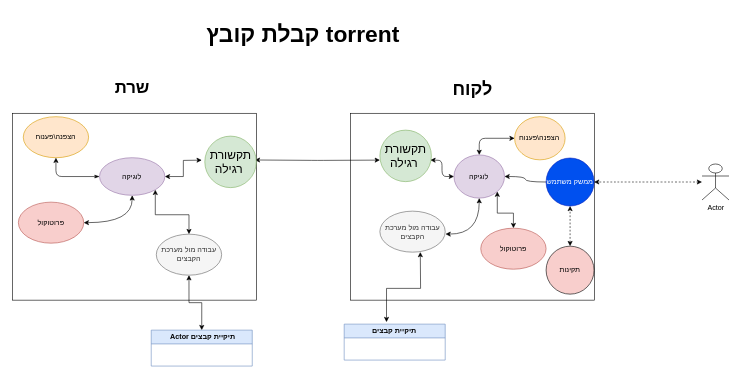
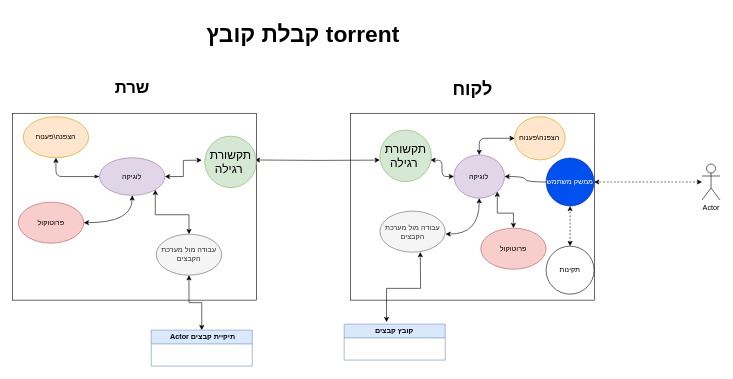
(716, 182) -> (711, 182)
(570, 270) -> (570, 270)
(395, 331) -> (395, 331)
